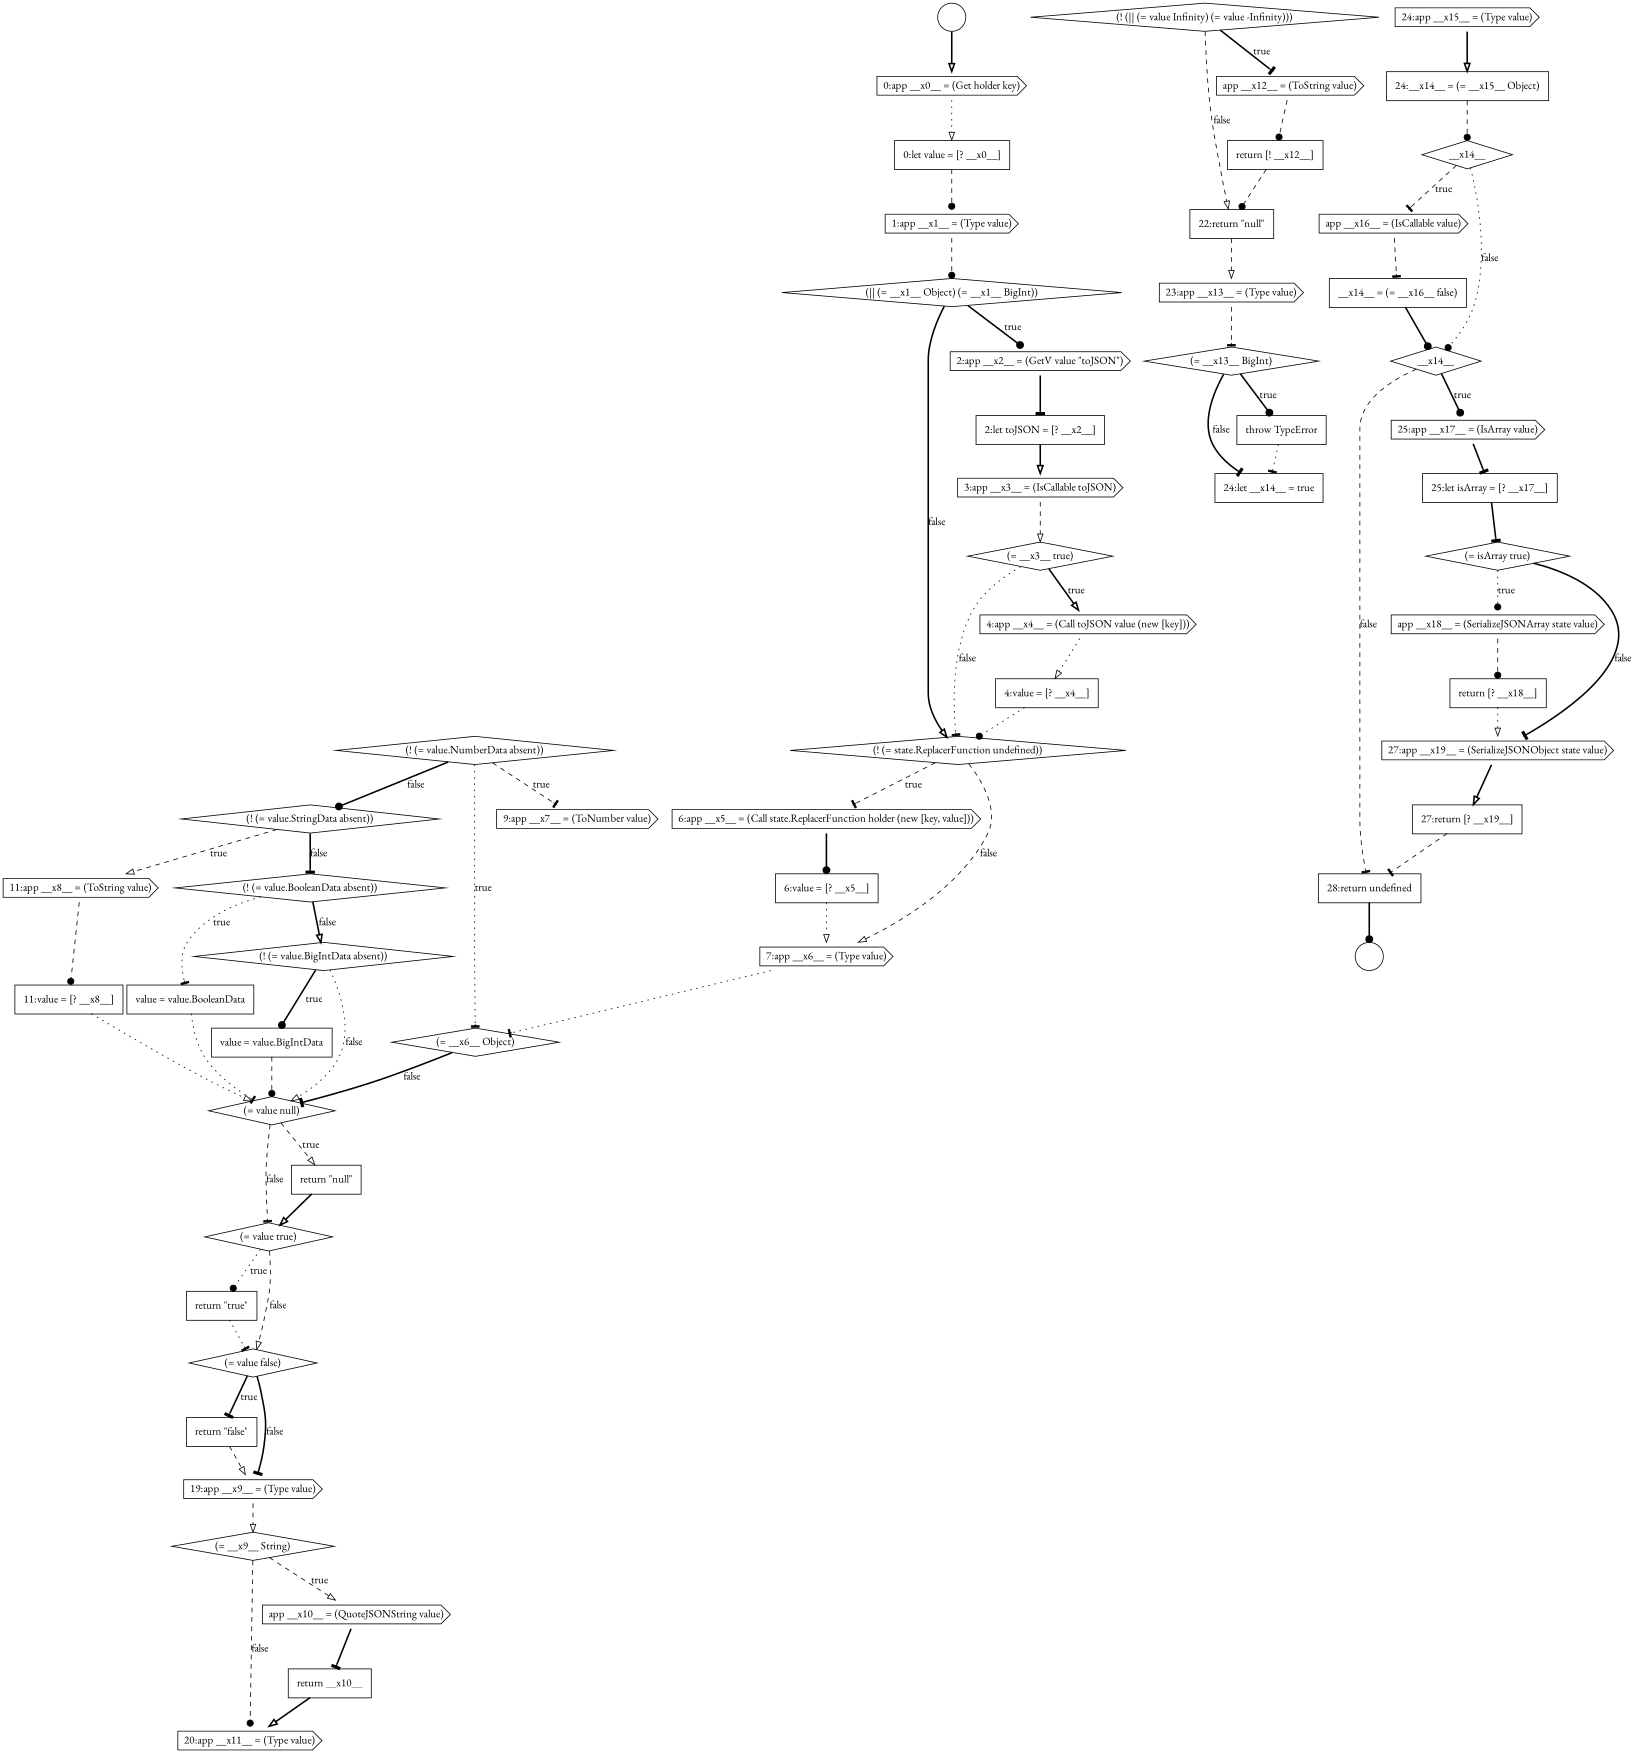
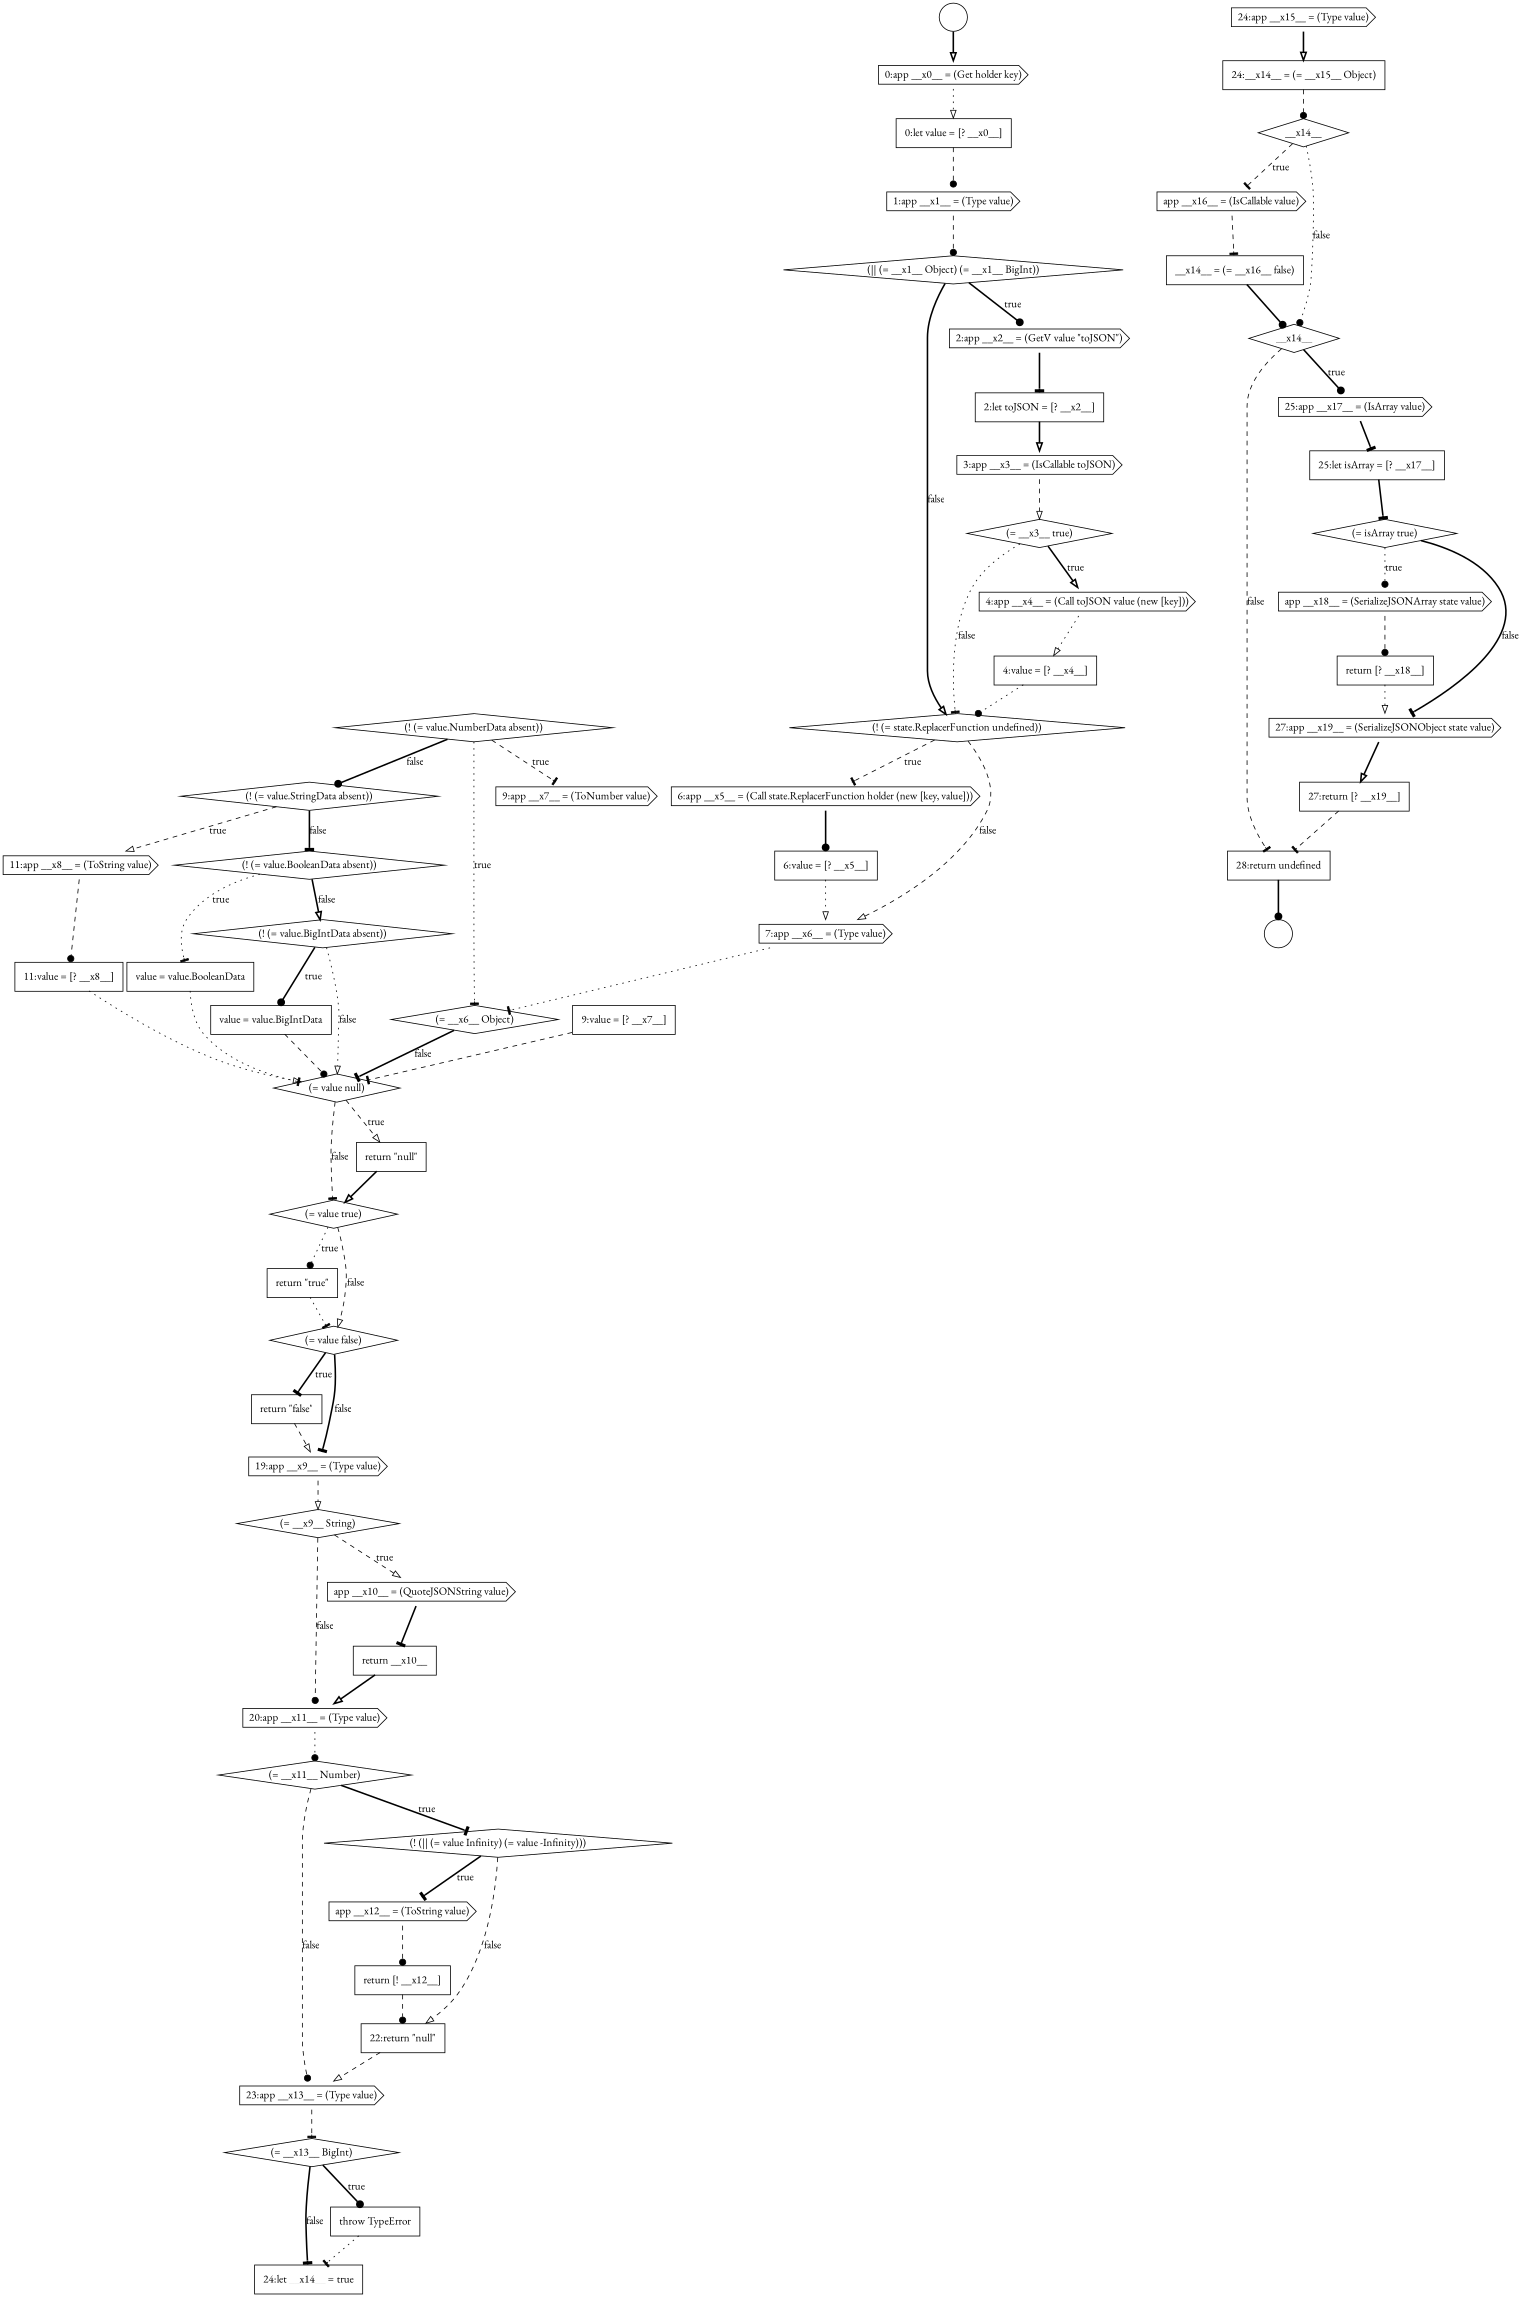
none -> (624, 1020)
none -> (315, 1775)
